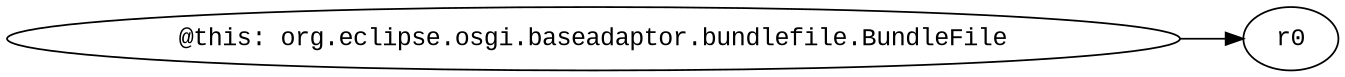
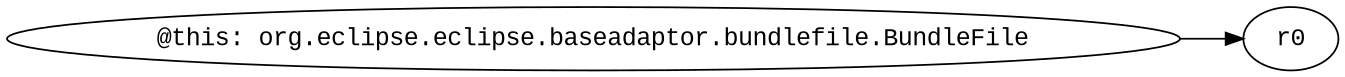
(593, 39) -> (593, 39)
